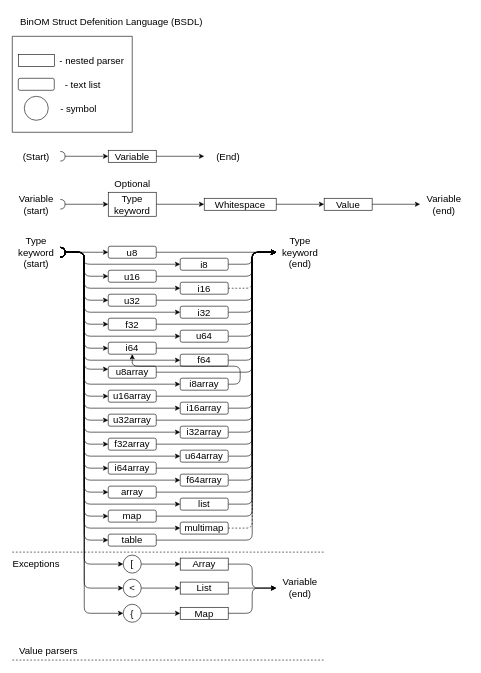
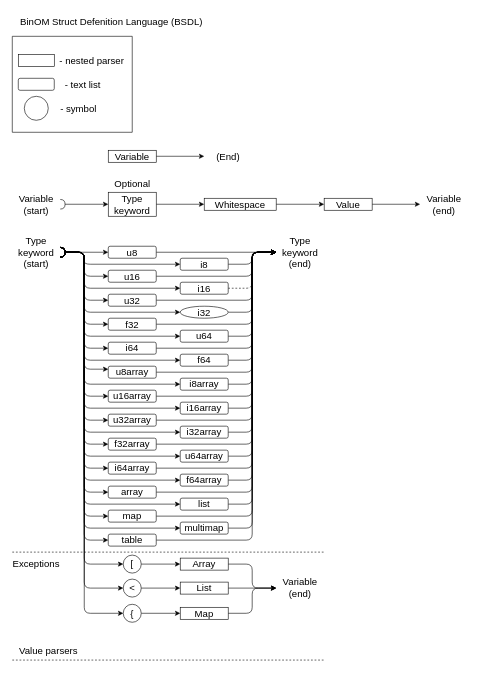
(36, 156) -> none
(102, 156) -> none
(204, 312) -> (204, 312)
(132, 363) -> (242, 384)
(239, 528) -> (239, 528)
